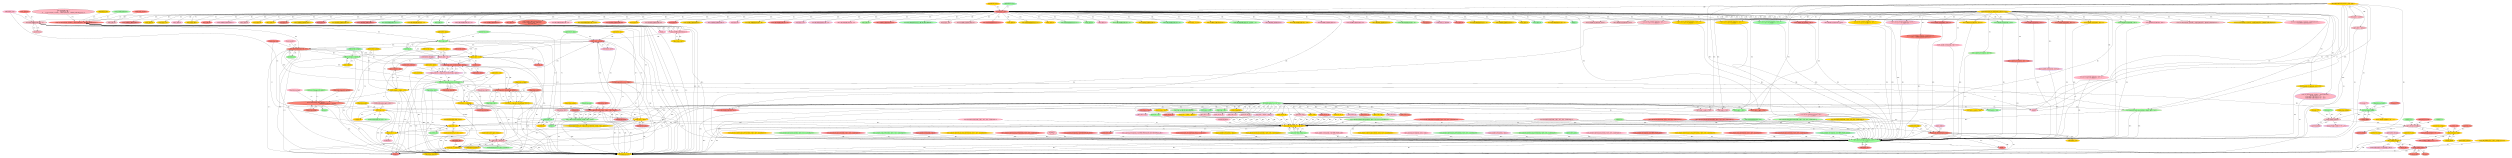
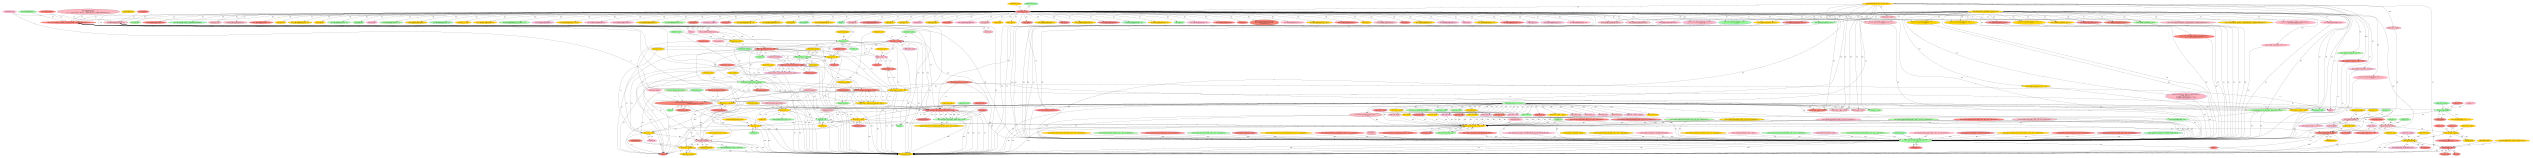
(453, 133) -> none
